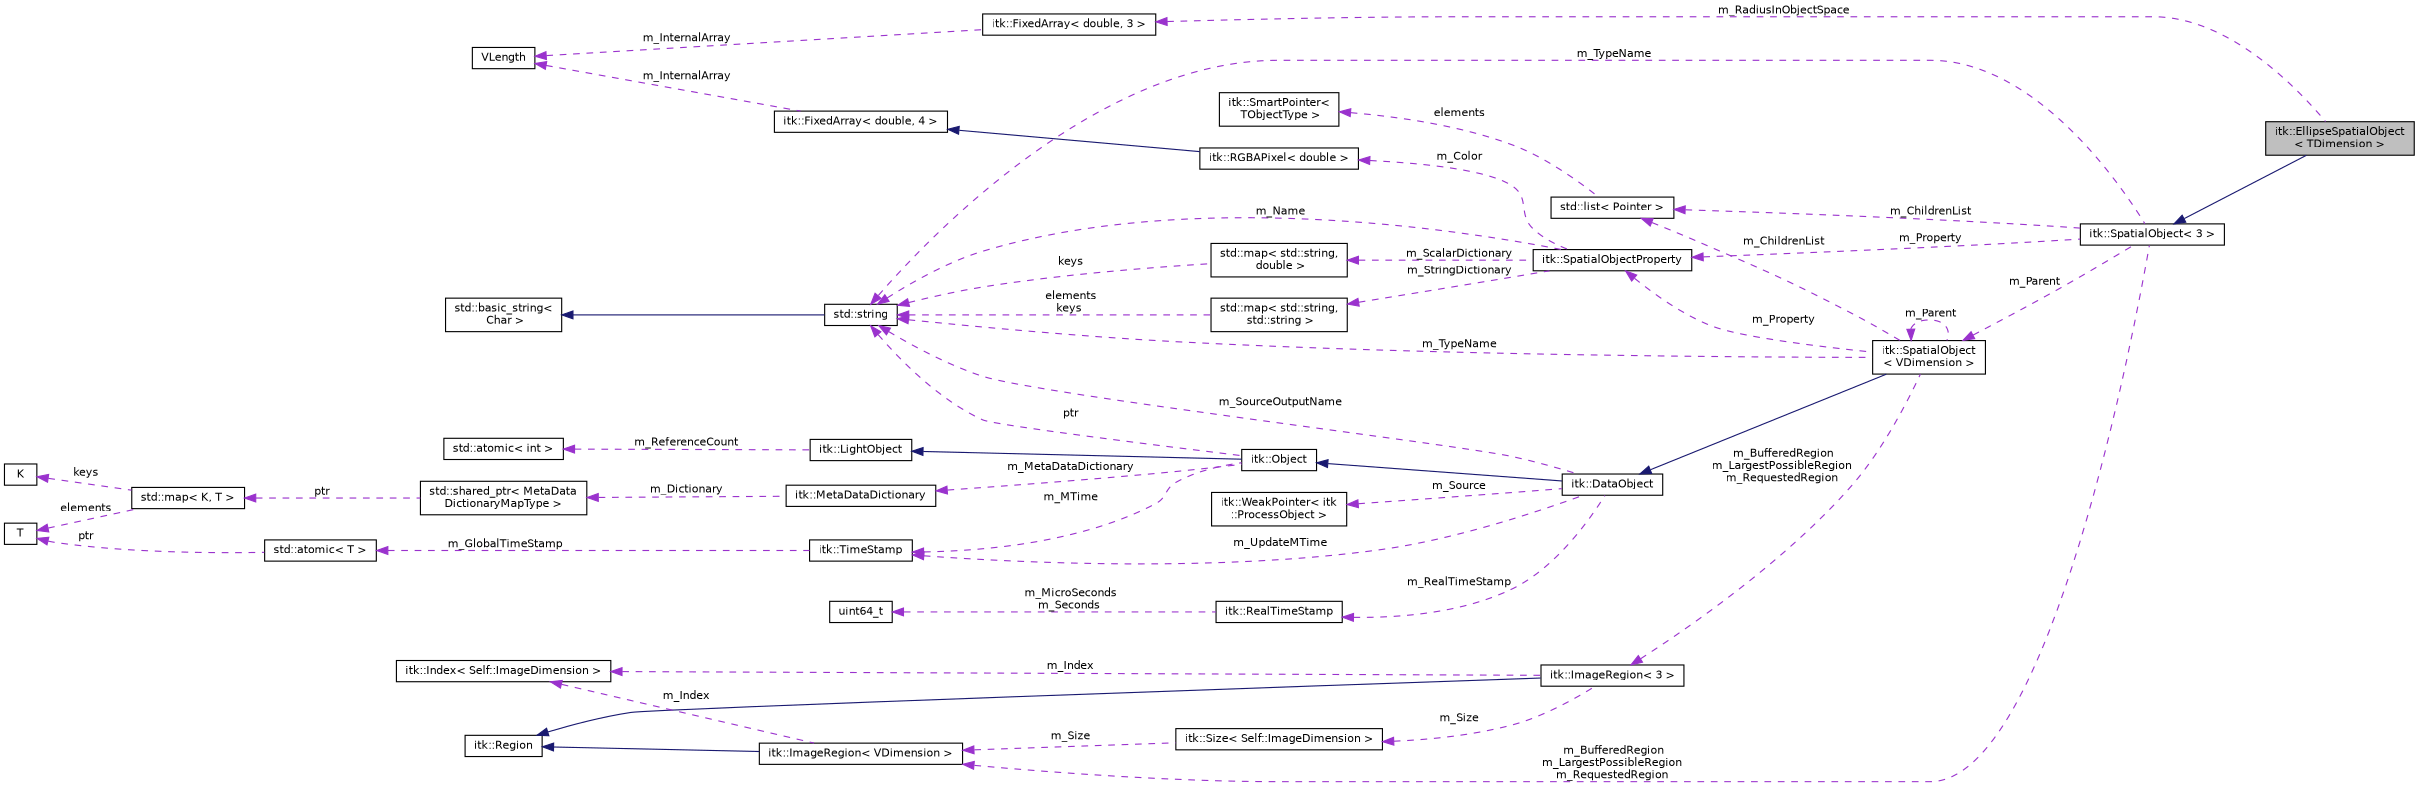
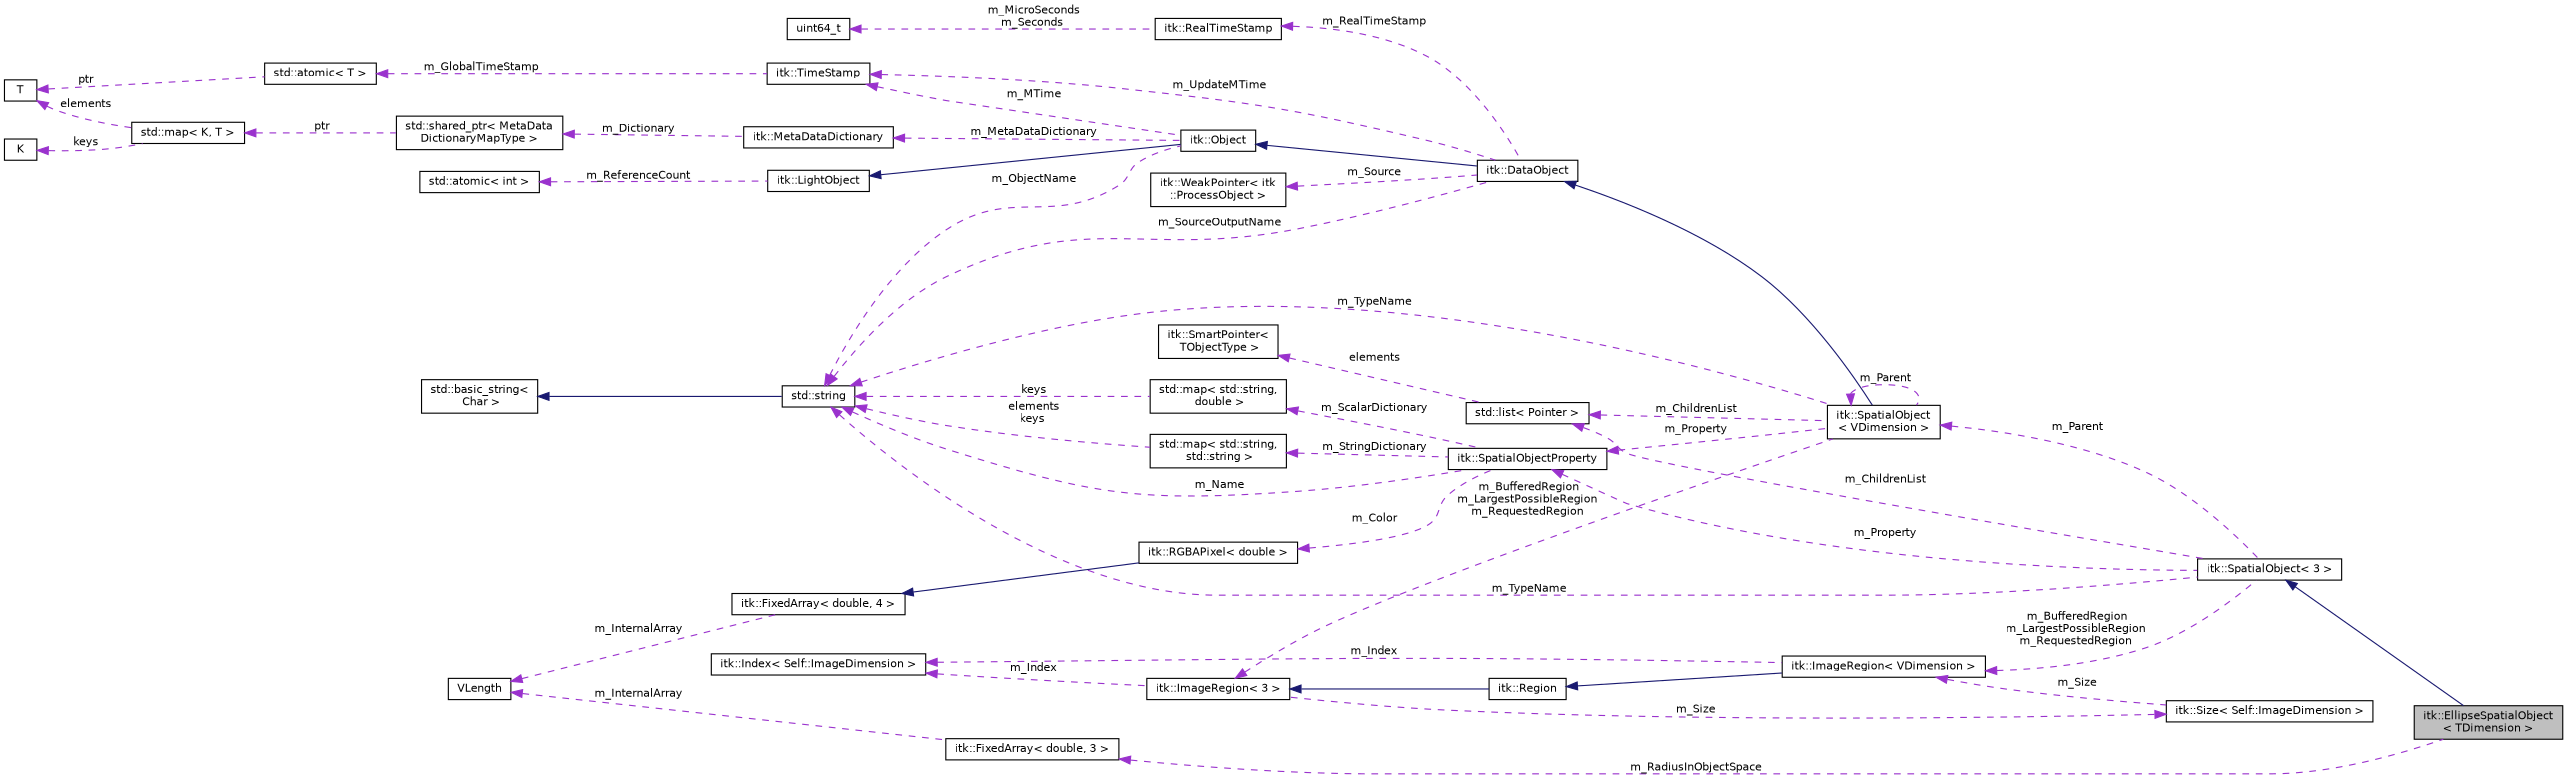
(1069, 414) -> (1032, 179)
(1043, 696) -> (1395, 689)
